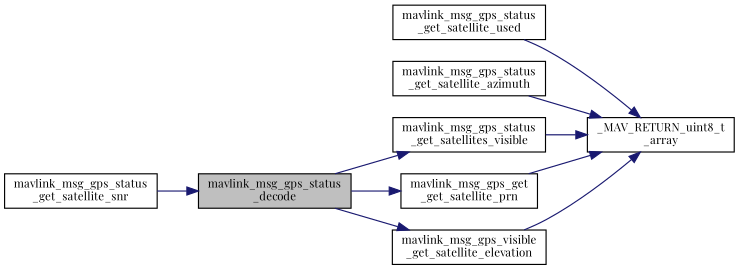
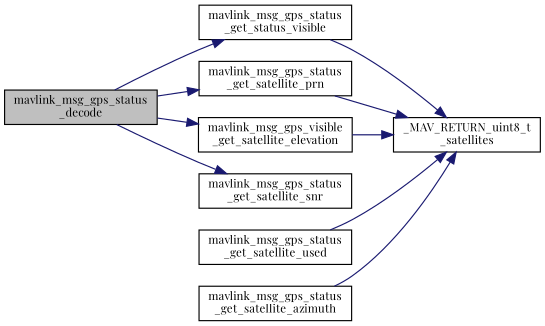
(469, 135) -> (275, 22)
(661, 135) -> (467, 135)
(172, 191) -> (166, 148)
(469, 191) -> (275, 79)
